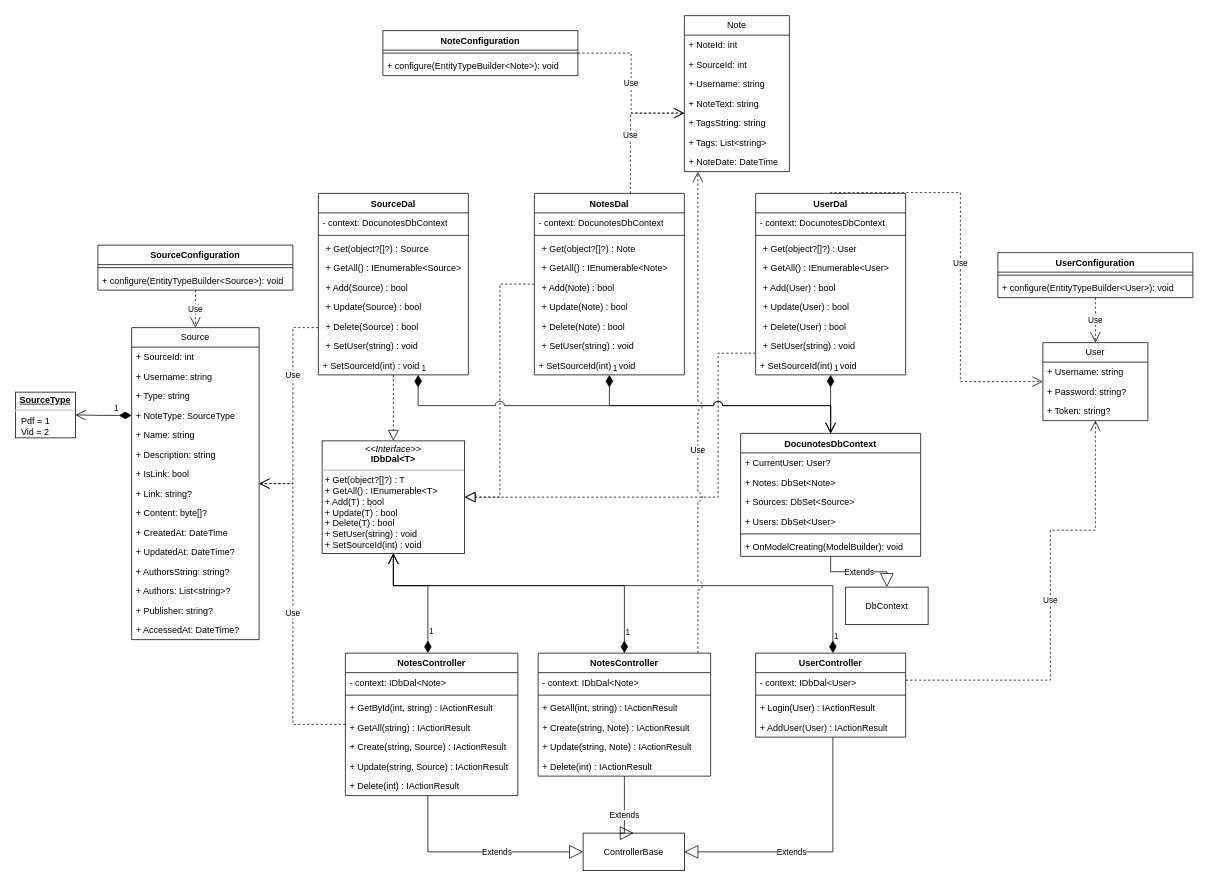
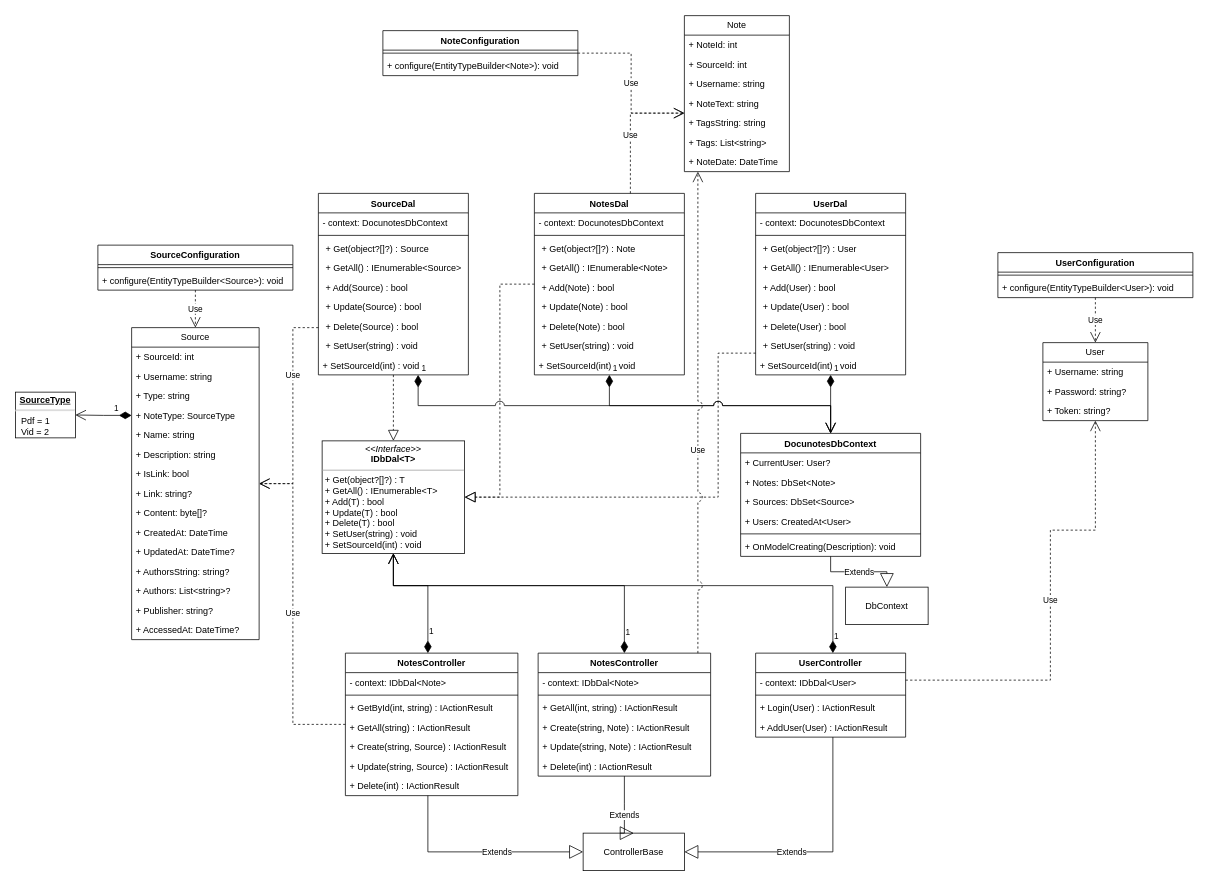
(960, 261) -> none
(793, 522) -> (803, 522)
(828, 547) -> (826, 547)
